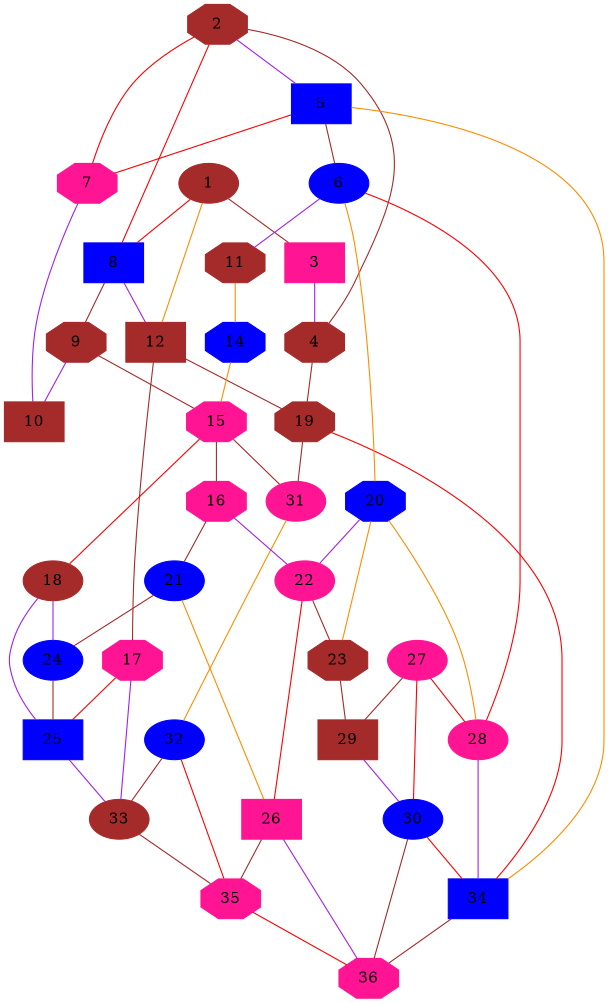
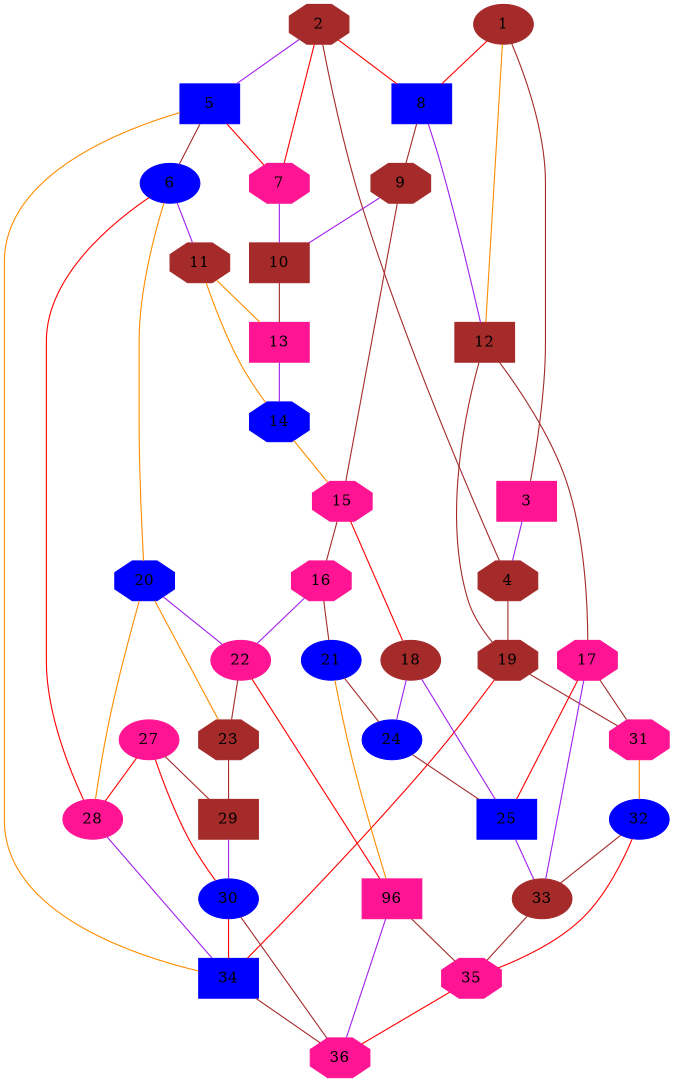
none -> (279, 342)
(256, 462) -> (613, 700)
(296, 501) -> (639, 740)
(272, 819) -> (392, 899)
